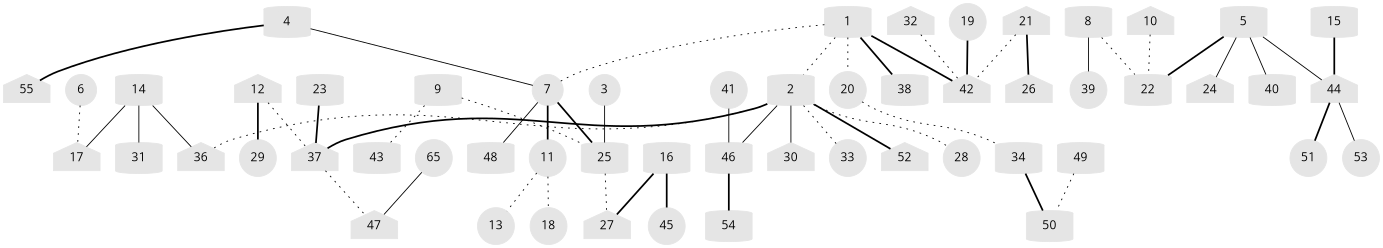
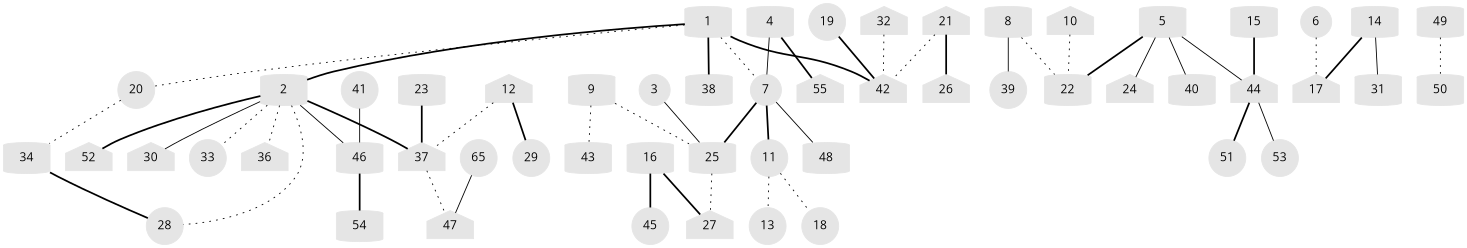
(819, 56) -> (495, 43)
(106, 126) -> (1344, 58)
(172, 126) -> none
(1034, 192) -> (98, 196)
